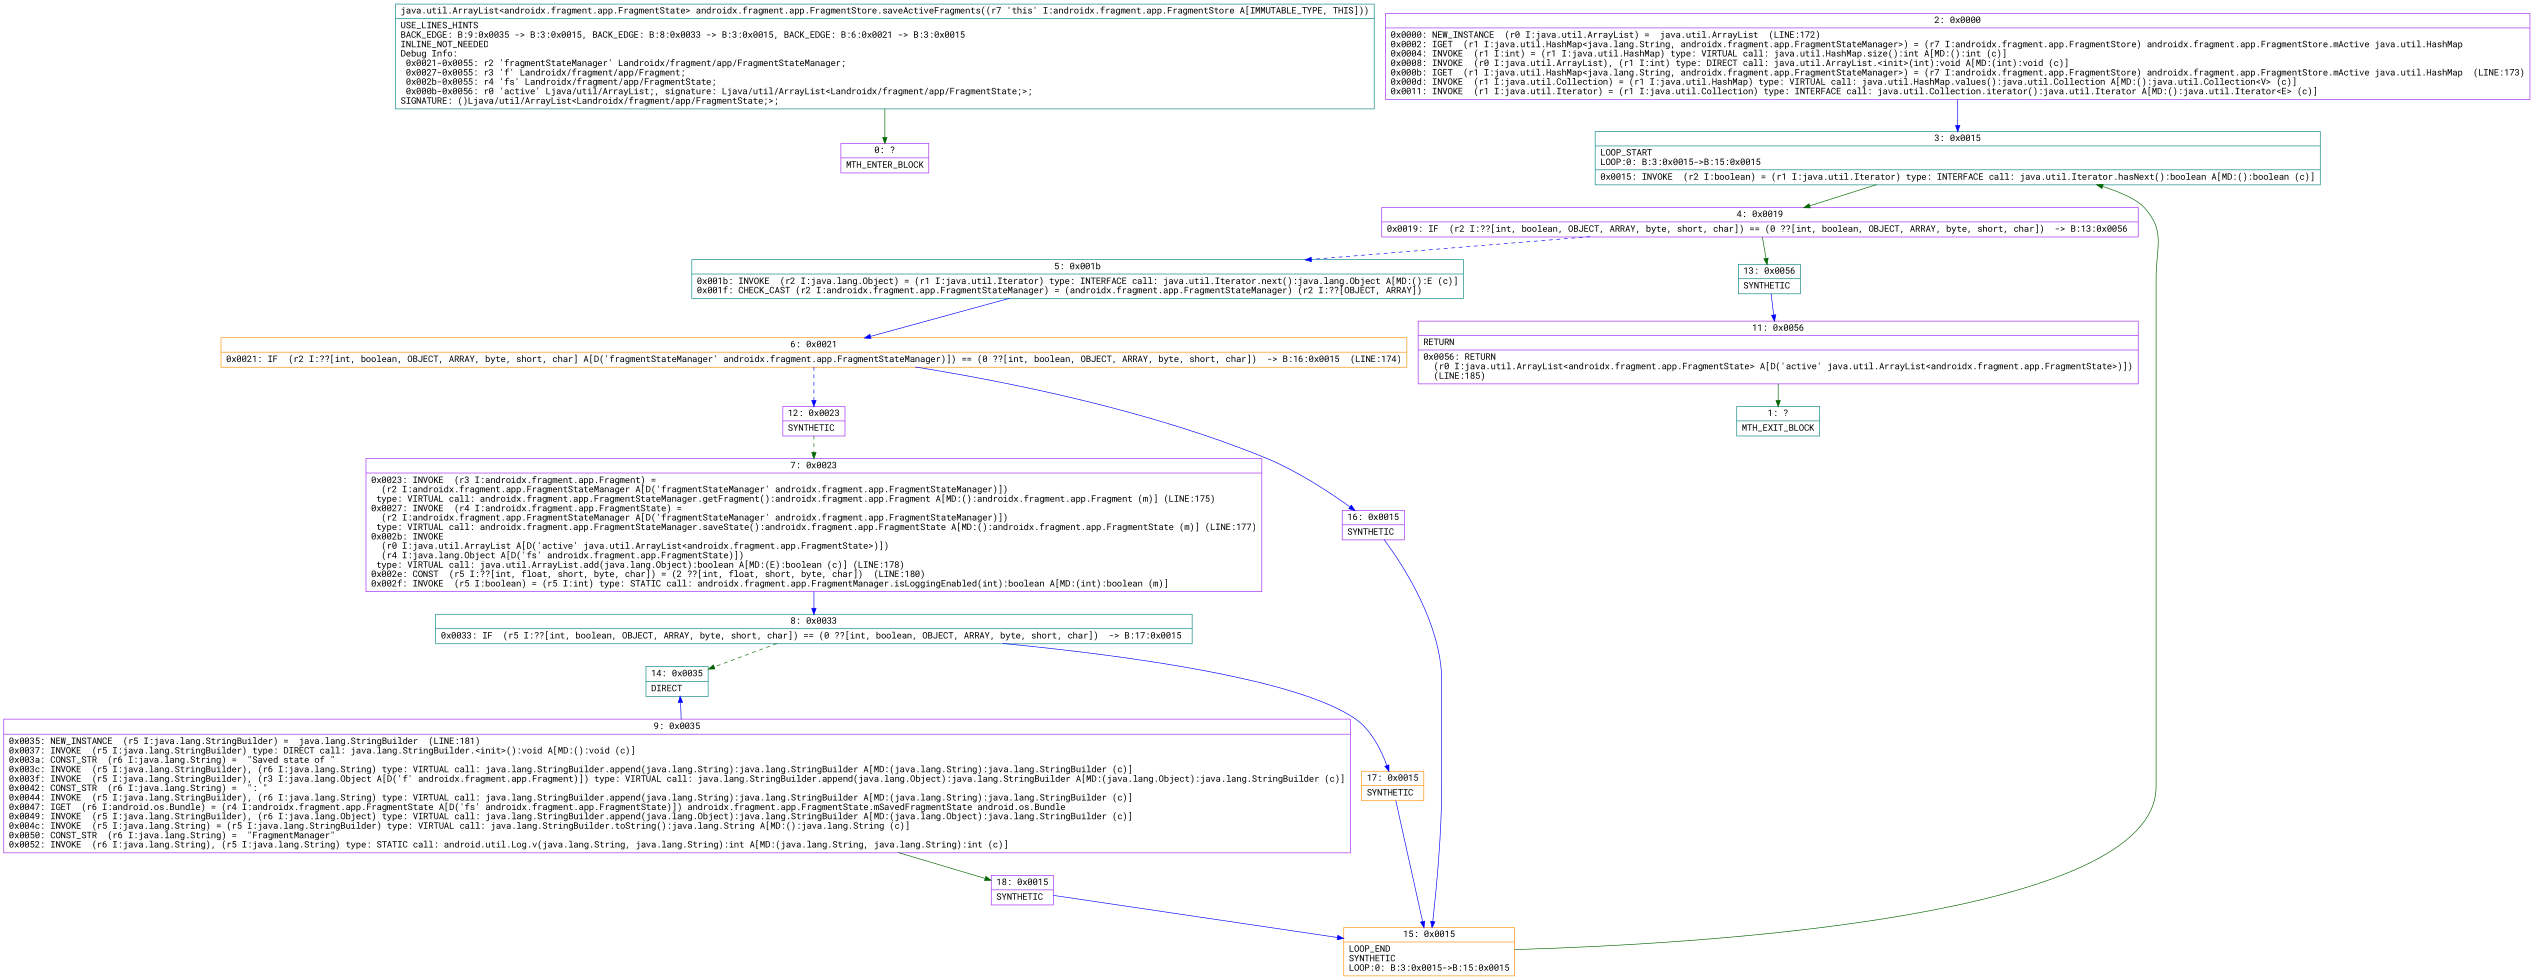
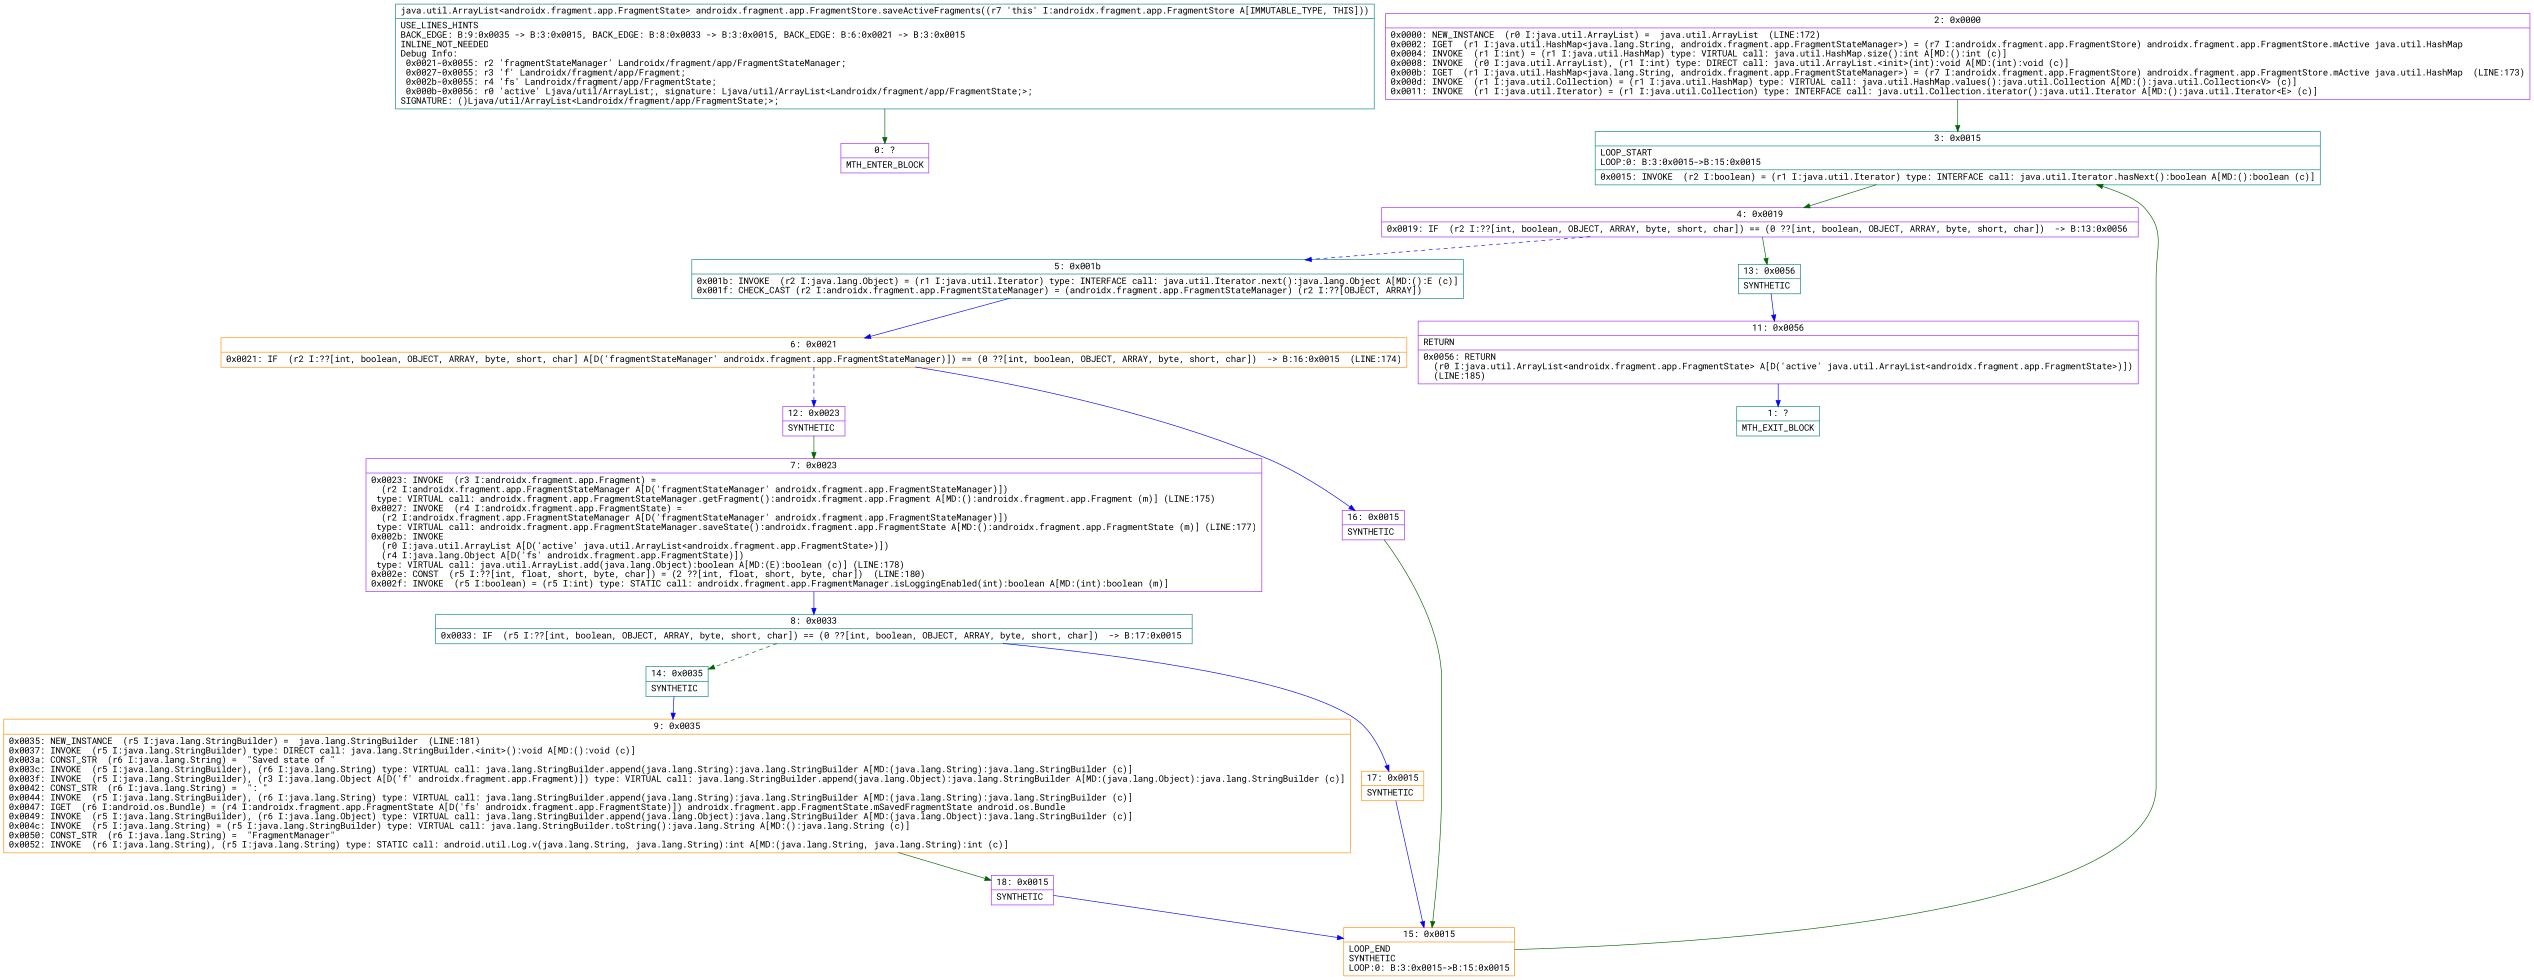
(1958, 112) -> (1958, 112)
(1778, 392) -> (1778, 392)
(814, 444) -> (814, 444)
(667, 689) -> (675, 689)
(681, 711) -> (674, 705)
(1442, 724) -> (1442, 724)
(677, 786) -> (677, 786)
